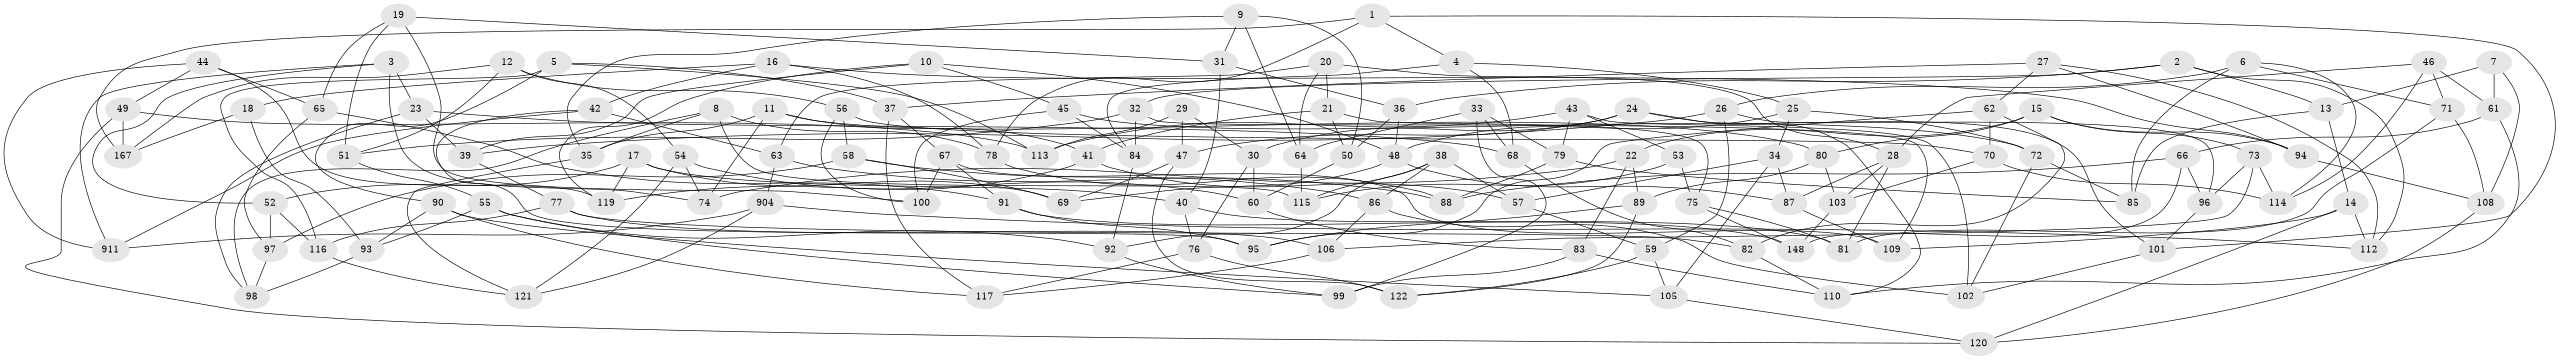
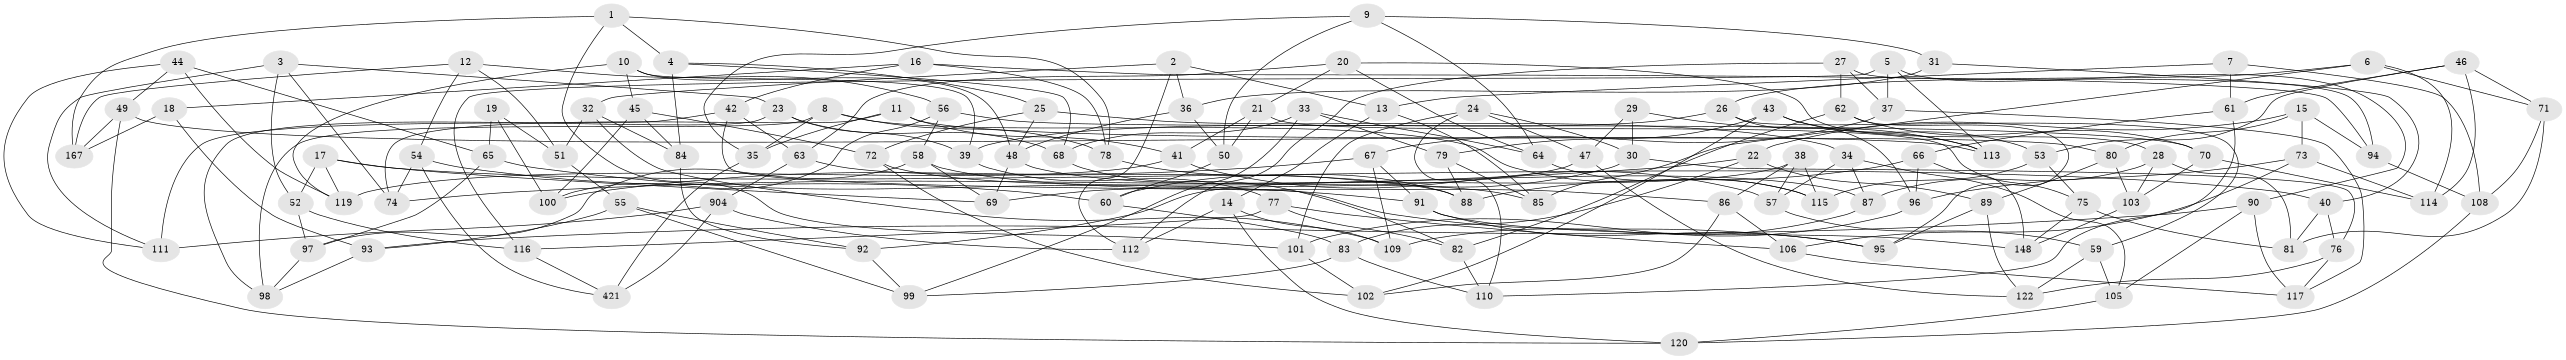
(790, 38) -> none
(2188, 80) -> (2263, 114)
(111, 250) -> (161, 250)
(524, 297) -> (612, 297)
